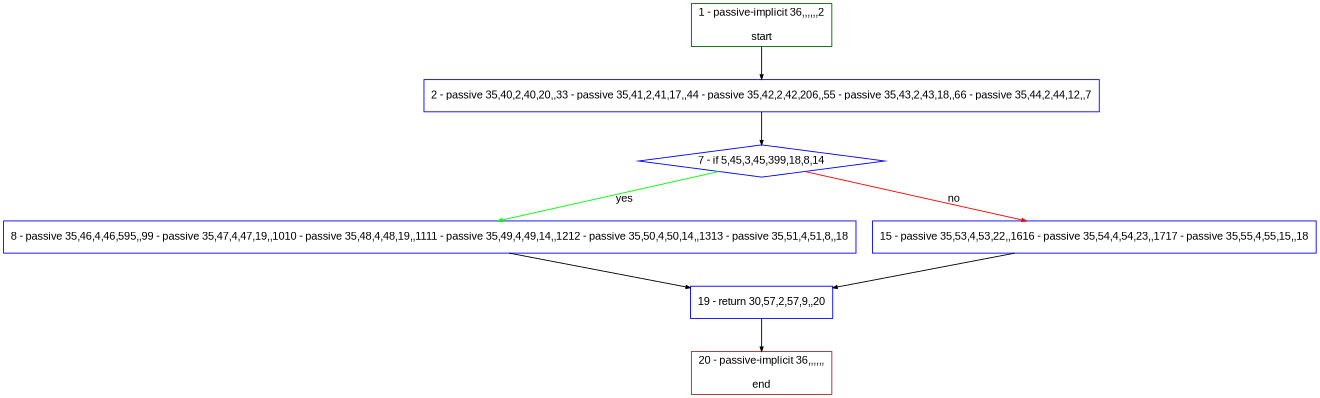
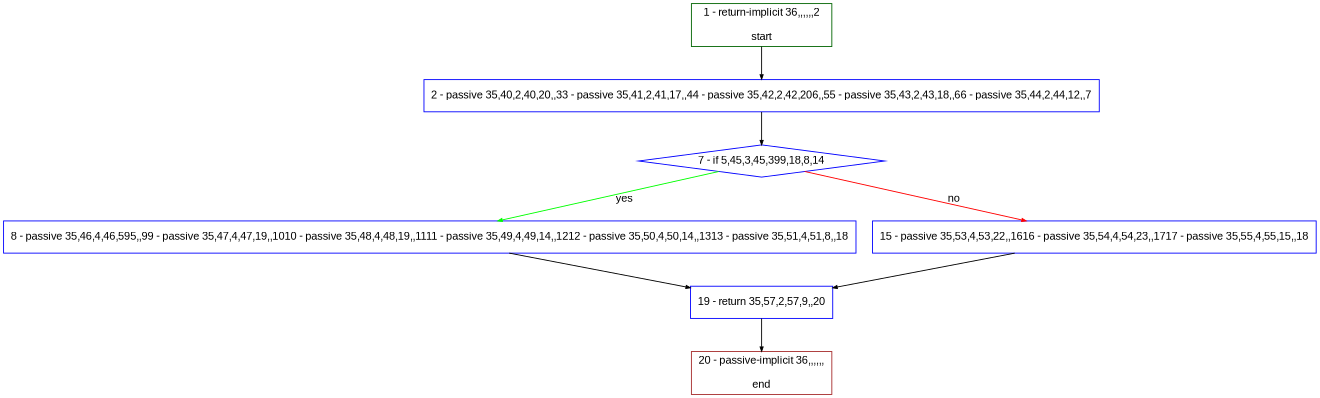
(762, 25) -> (762, 25)
(762, 302) -> (762, 302)
